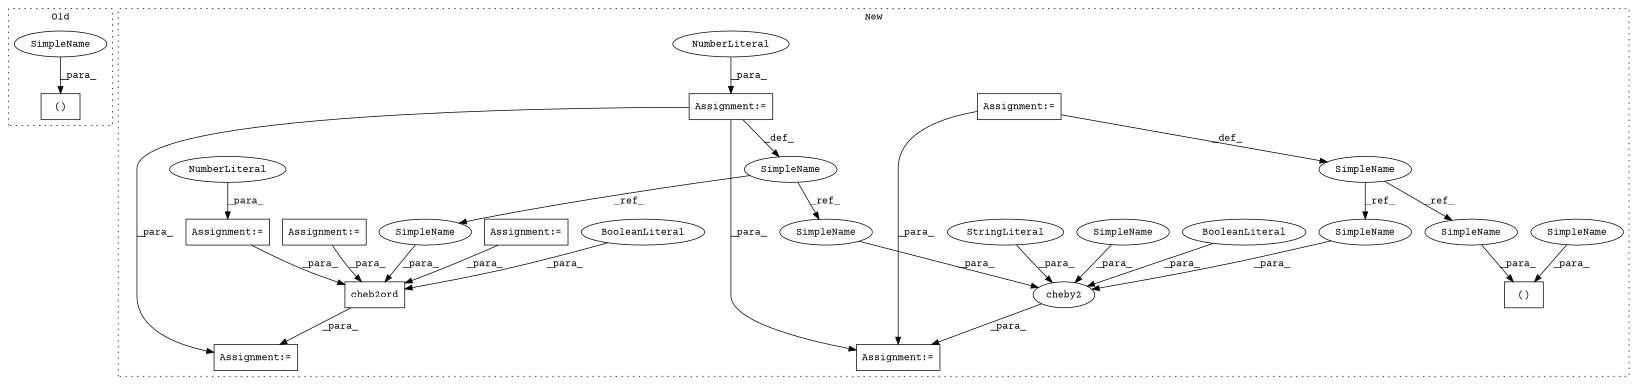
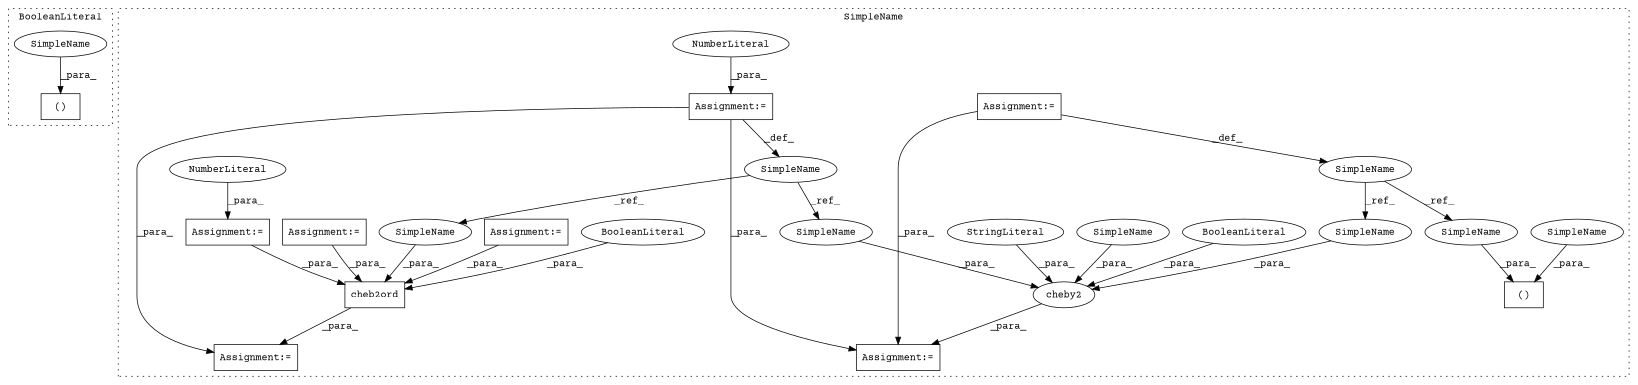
(61, 17) -> (61, 17)
(874, 17) -> (874, 17)
